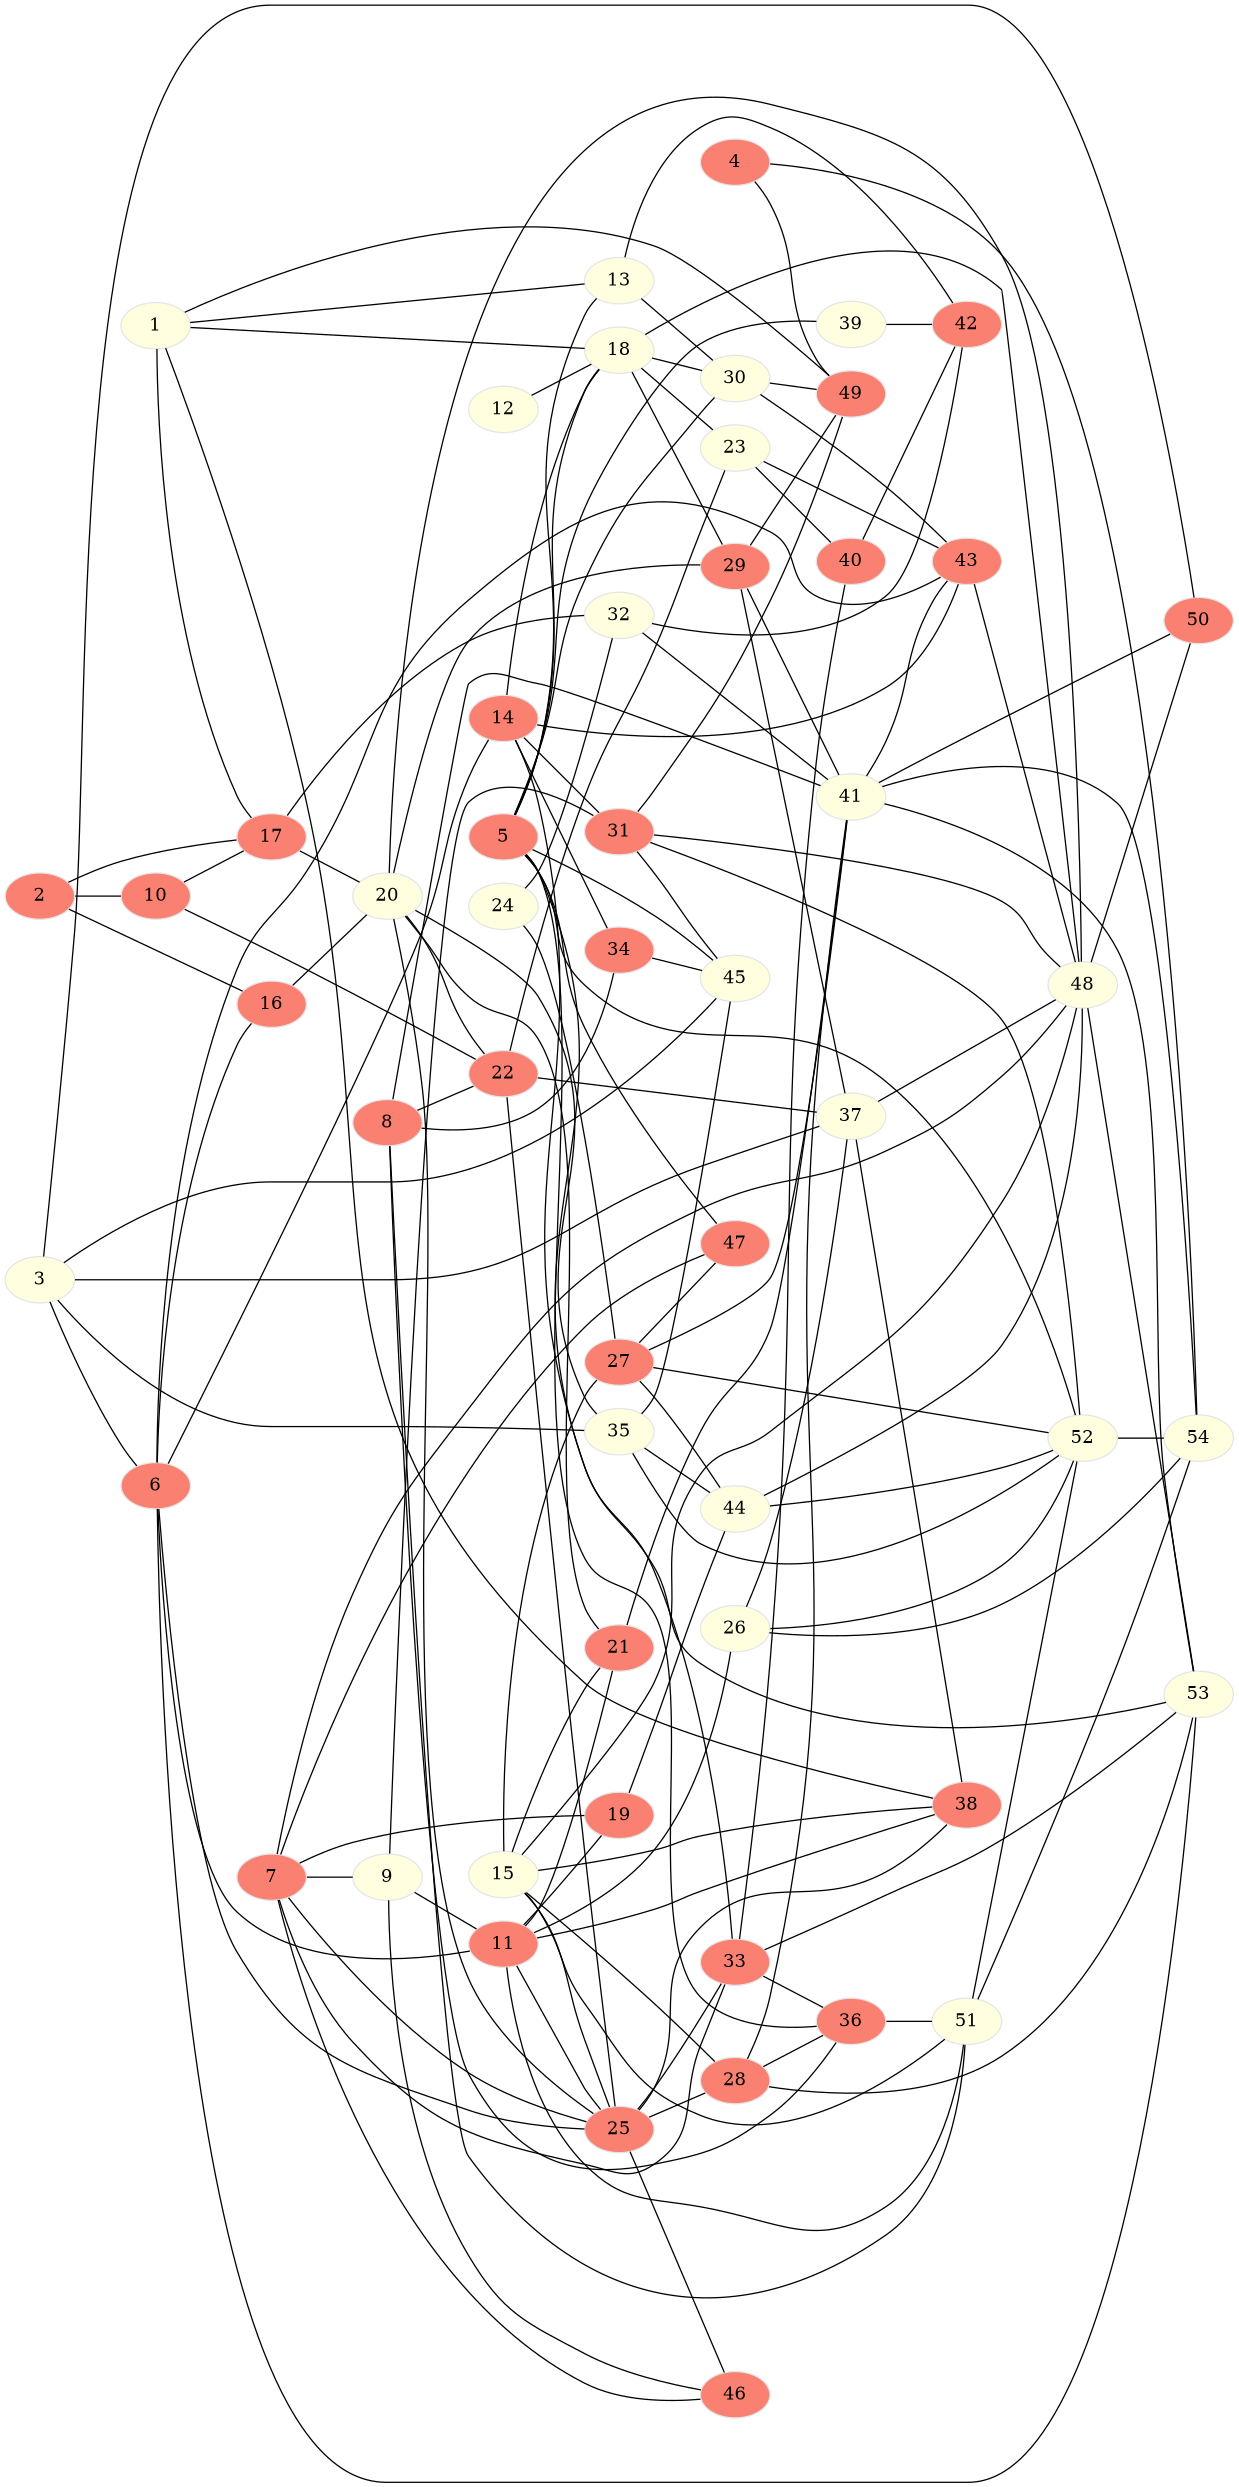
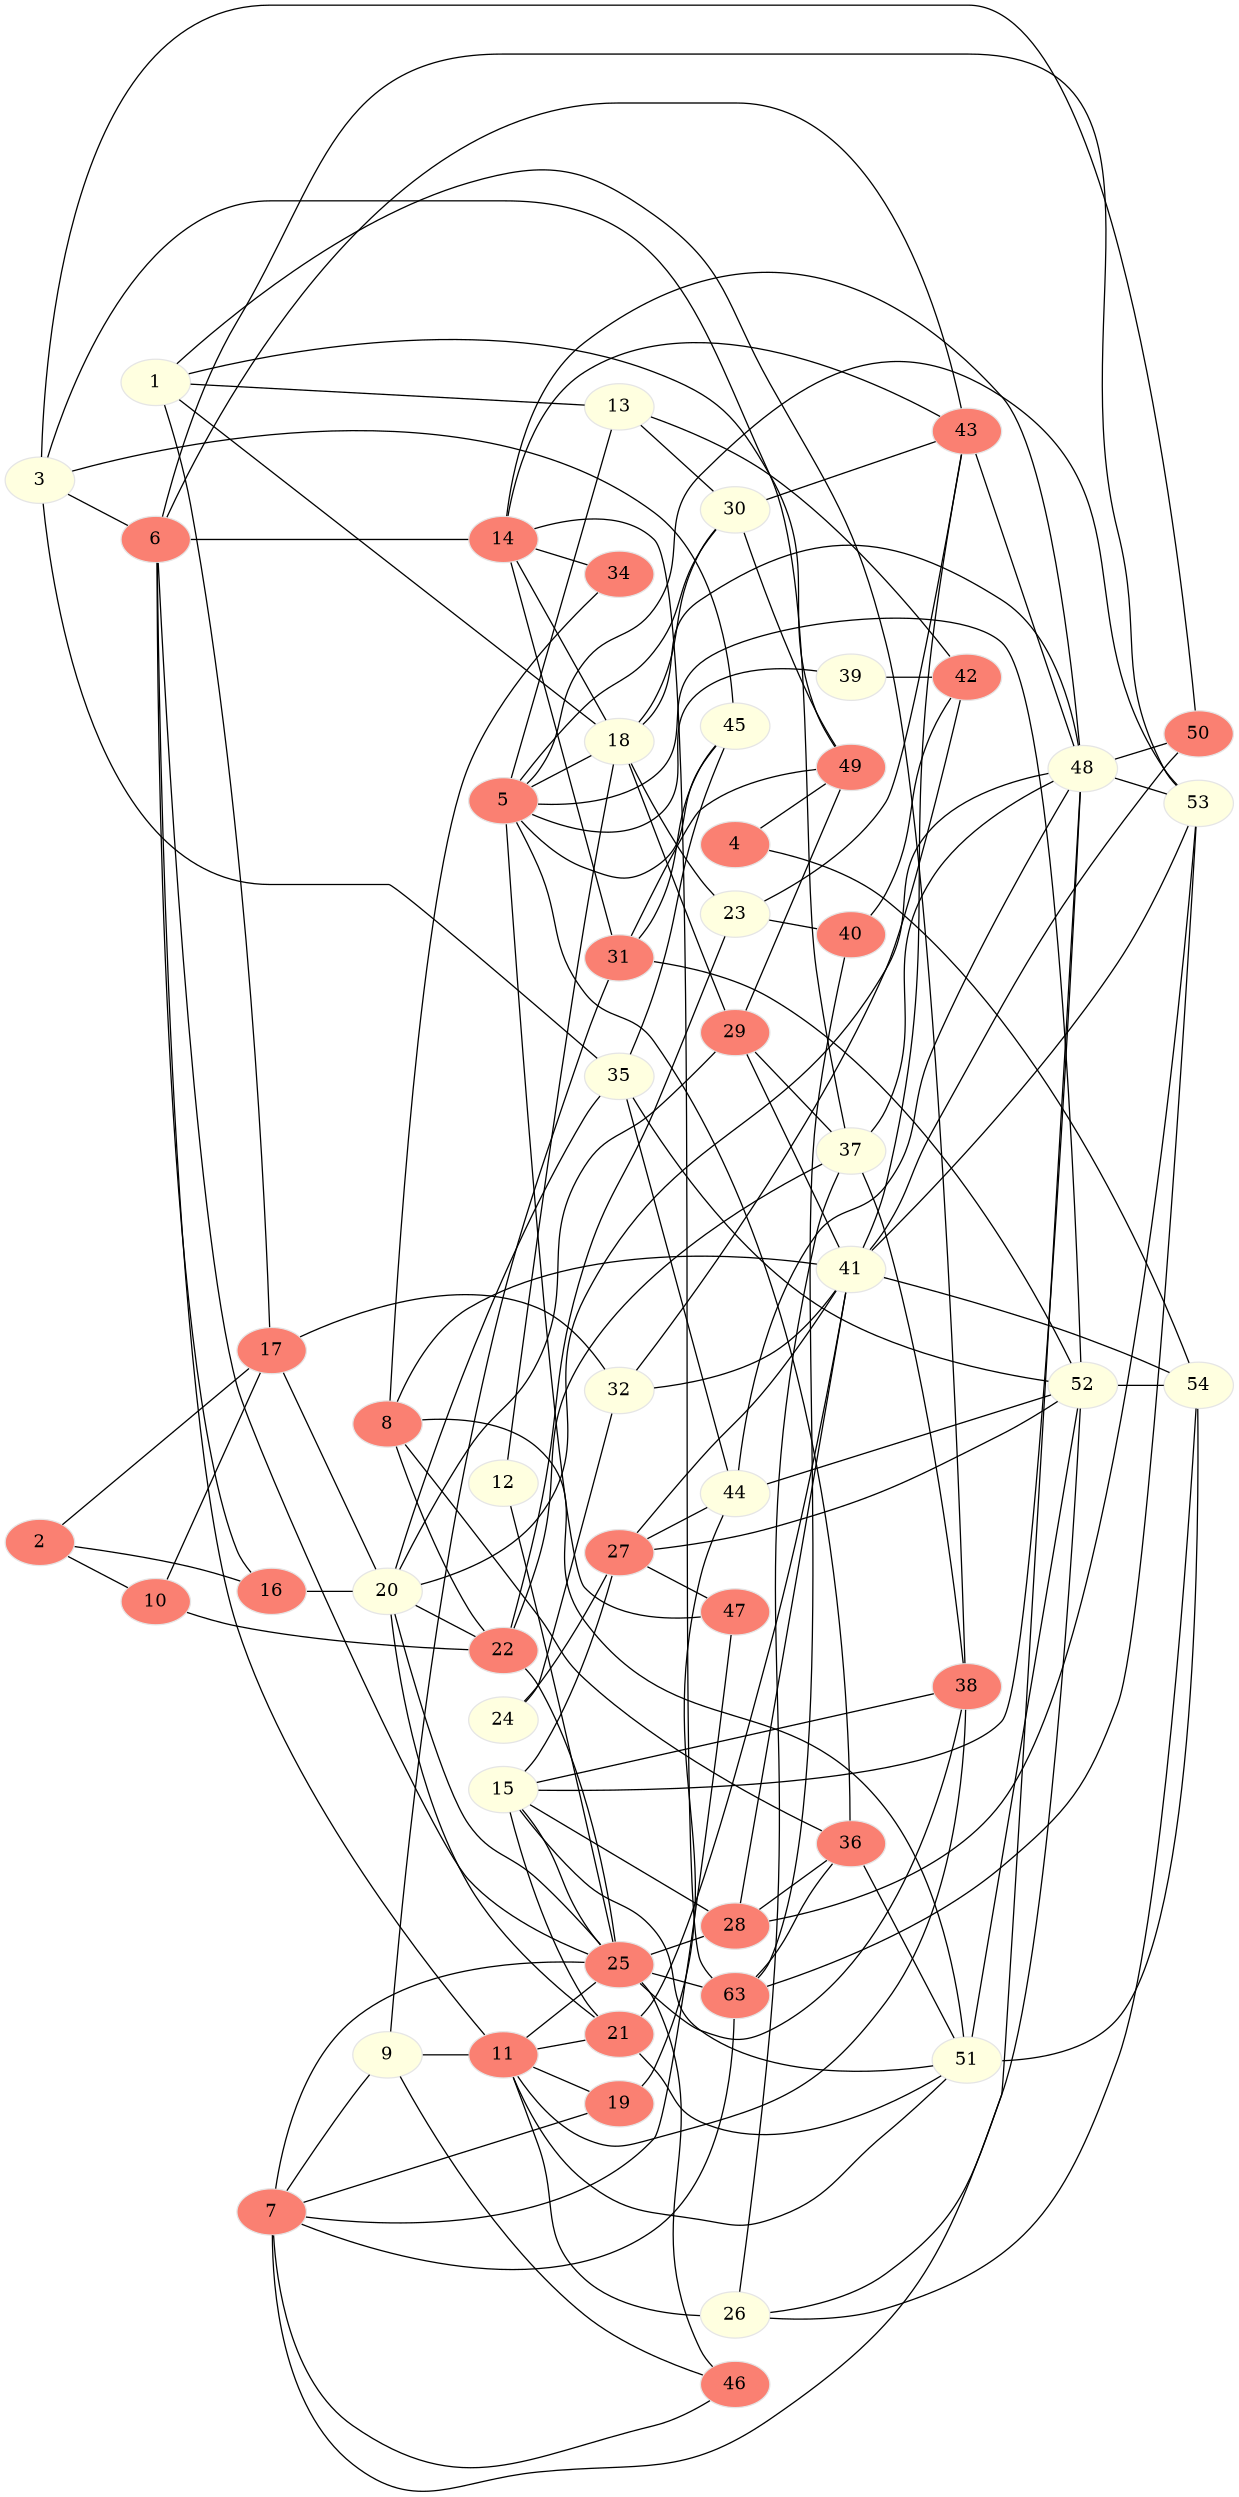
(874, 865) -> (882, 302)
(677, 964) -> none
none -> (556, 1691)
(735, 1962) -> (735, 1996)
none -> (779, 2133)
